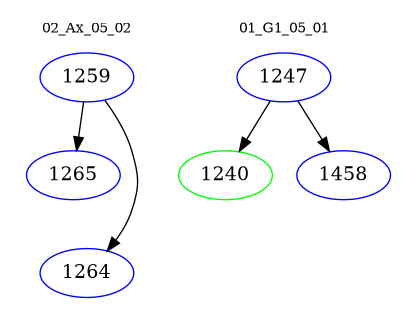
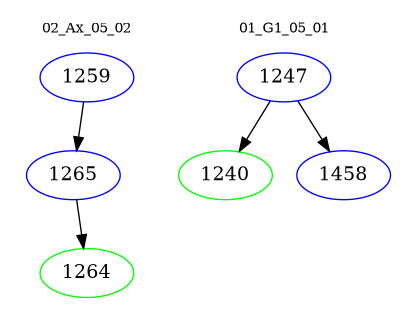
(136, 169) -> (79, 217)
(87, 273) -> (87, 273)
